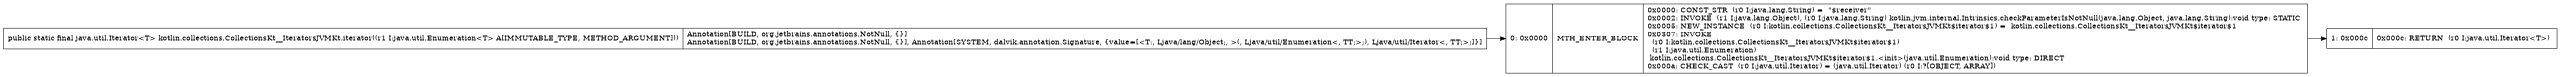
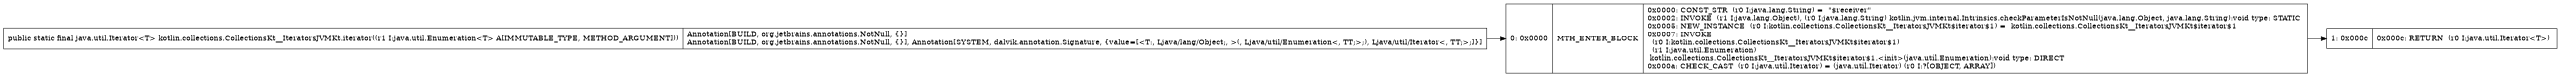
(1682, 34) -> (1682, 34)
